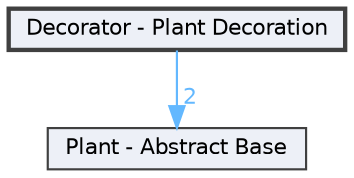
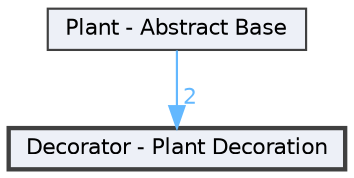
(177, 78) -> (177, 78)
